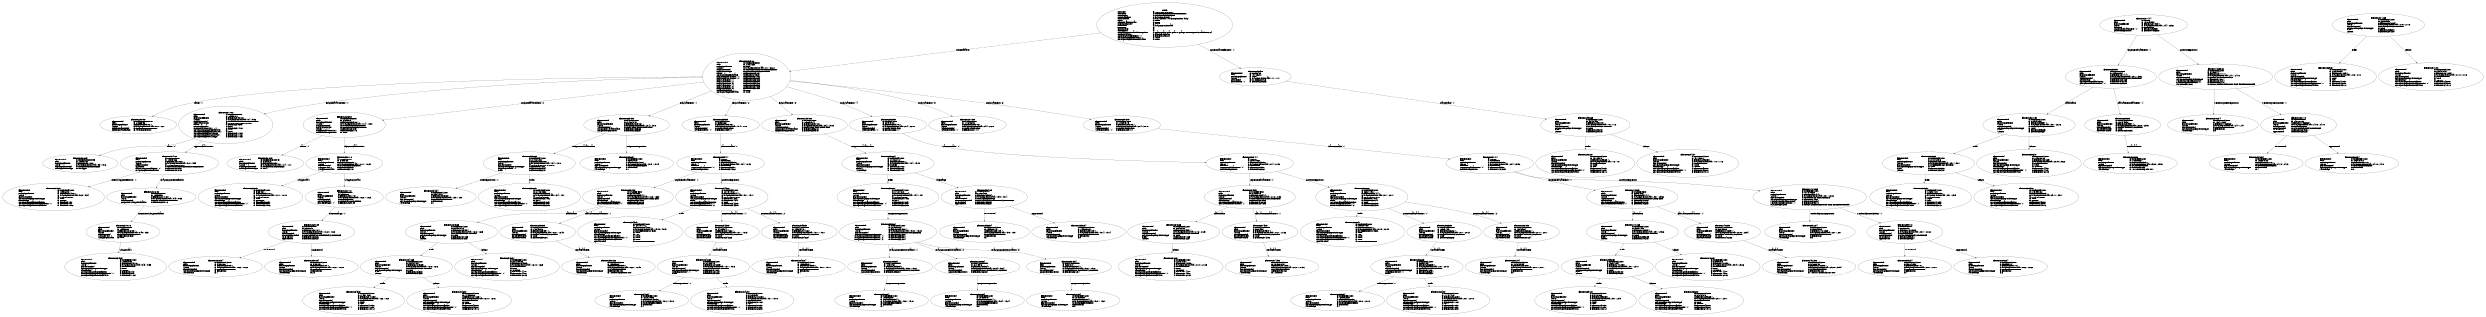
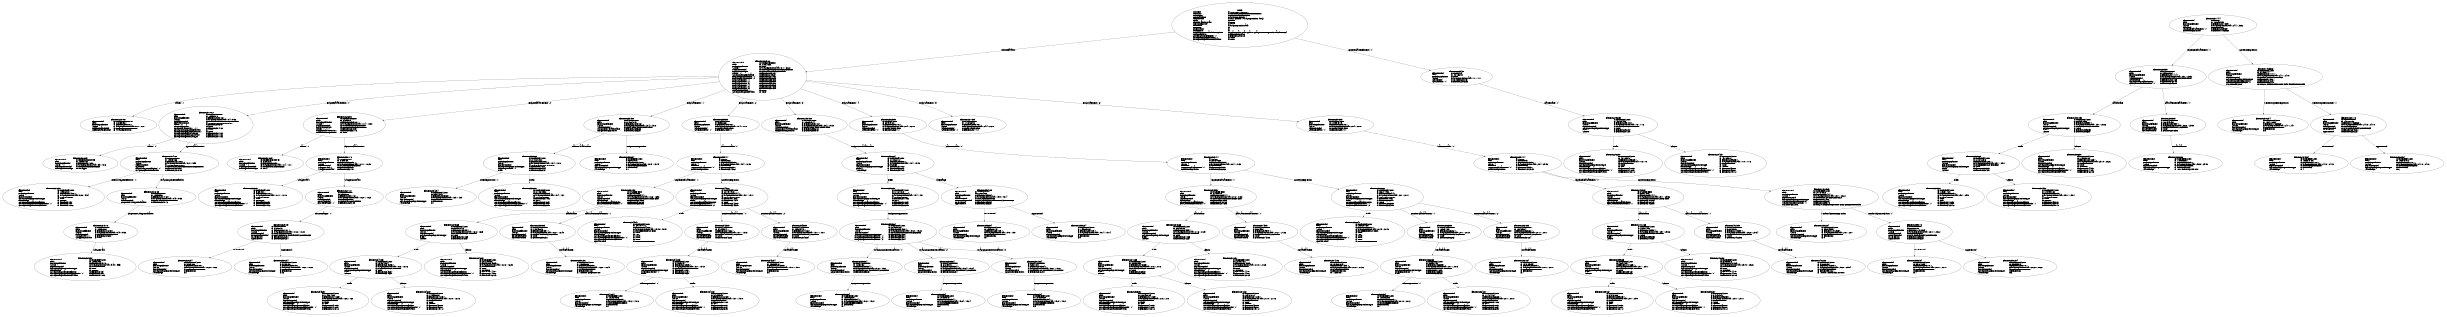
(584, 147) -> (582, 147)
none -> (1152, 249)
